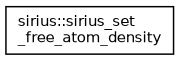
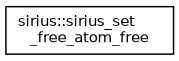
(90, 30) -> (90, 30)
